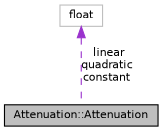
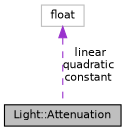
(81, 115) -> (63, 115)
